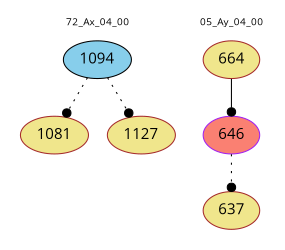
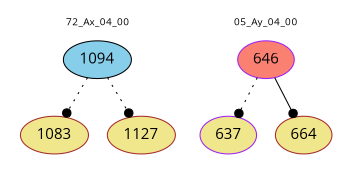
(231, 93) -> (283, 94)
(54, 135) -> (54, 135)
(231, 210) -> (228, 135)
